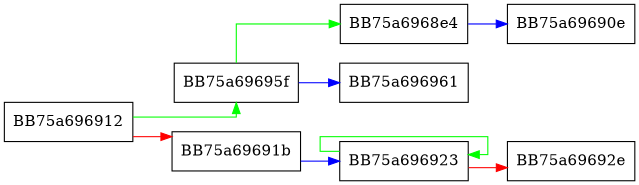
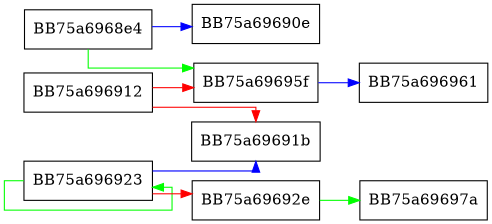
(263, 24) -> (126, 68)
(186, 117) -> (168, 88)
(315, 161) -> (205, 171)
none -> (424, 200)
